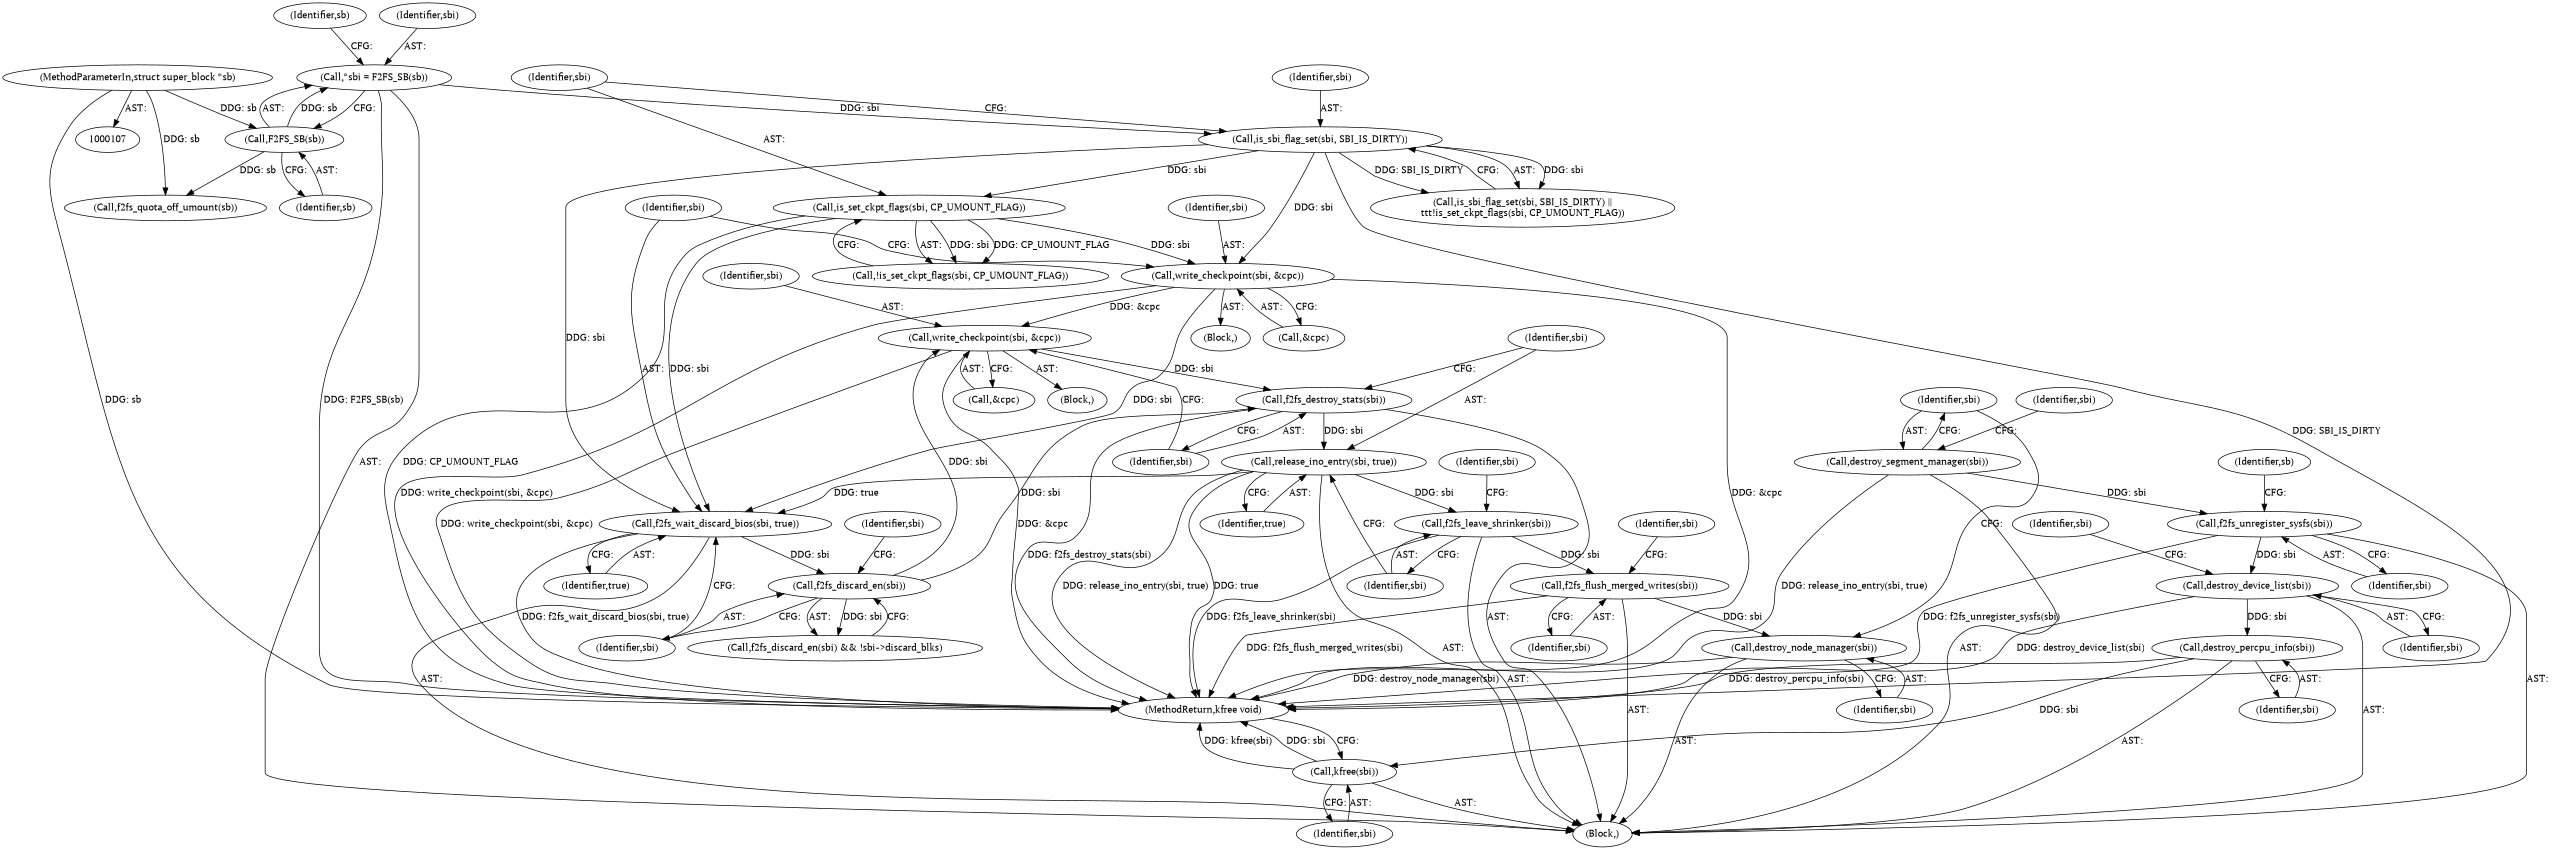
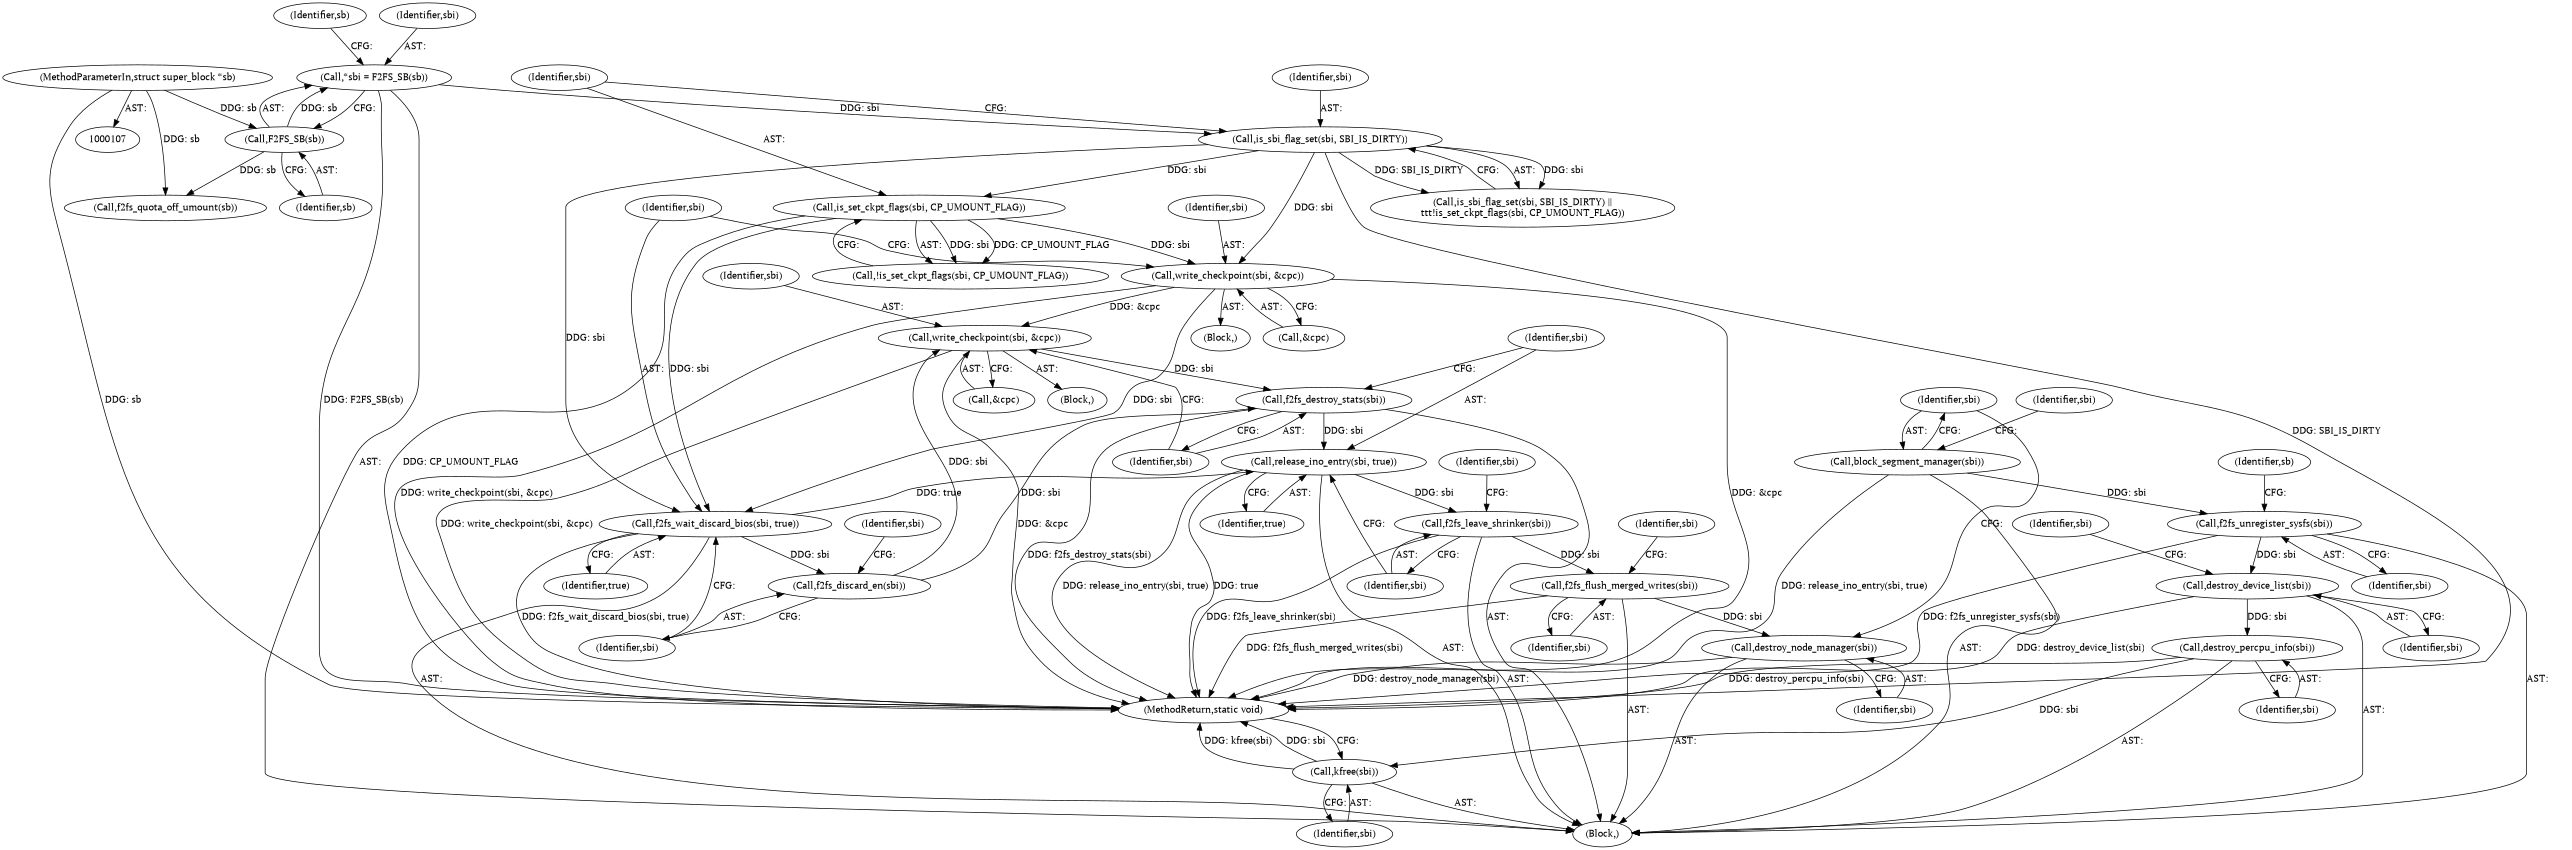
(1907, 462) -> (1907, 462)
(1004, 477) -> (1006, 477)
(835, 648) -> none
(1203, 710) -> (1203, 710)
